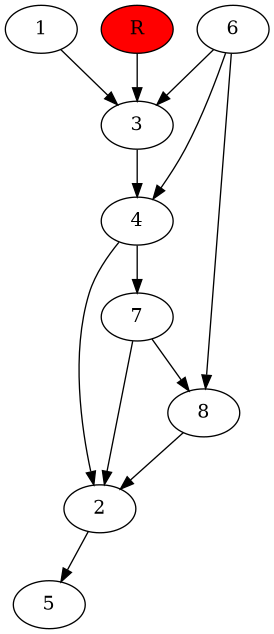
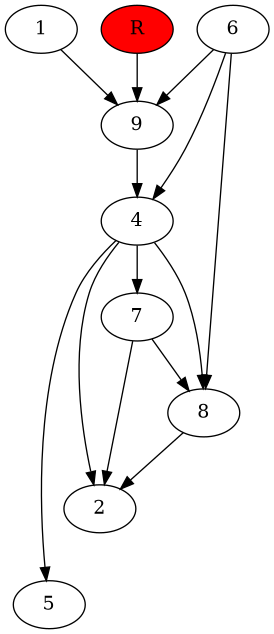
(137, 125) -> (137, 125)
none -> (189, 305)
(78, 551) -> (48, 395)
